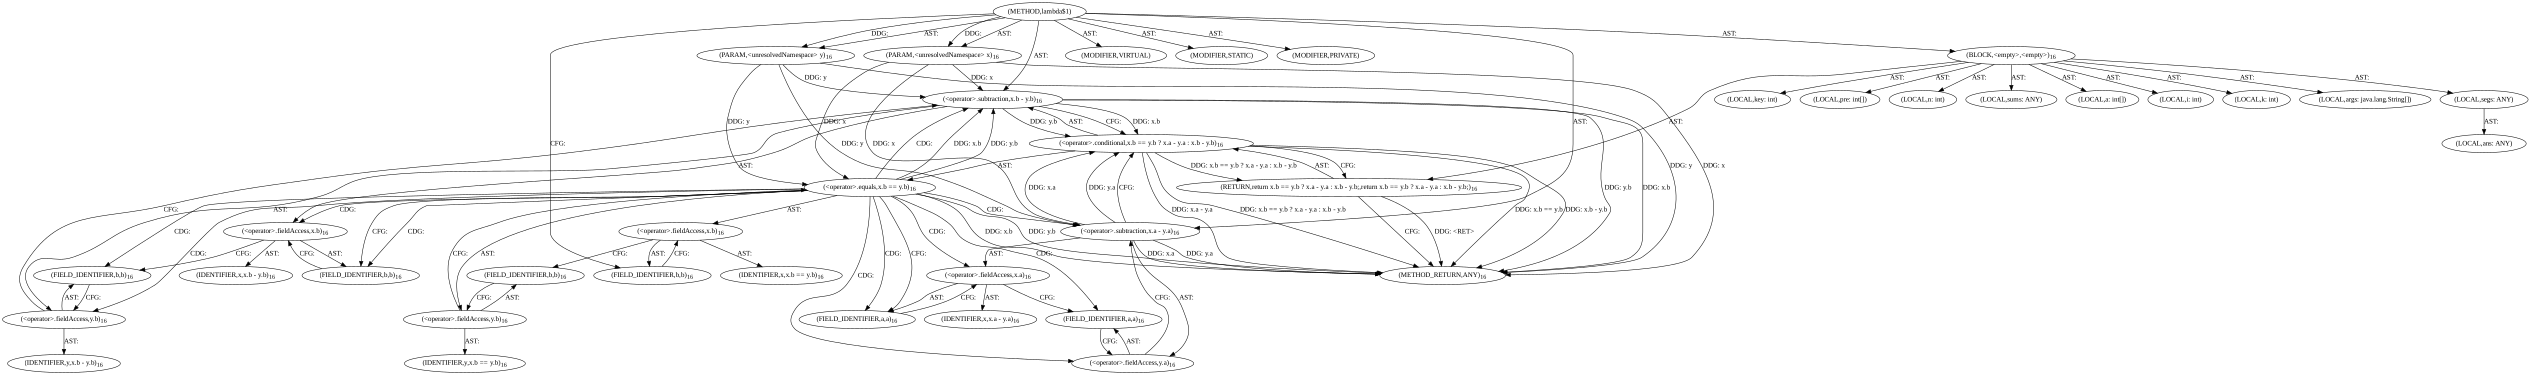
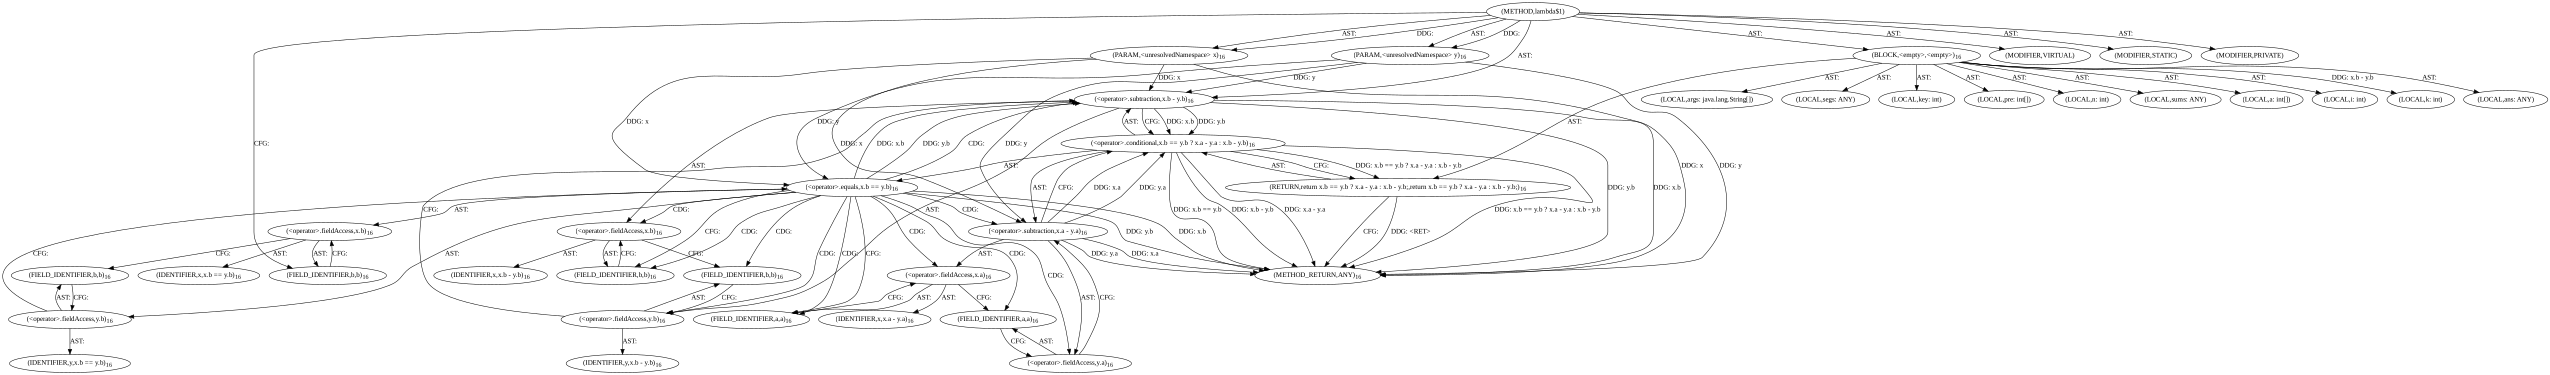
(1573, 56) -> (1050, 166)
(2175, 78) -> (2353, 78)
(2484, 119) -> (2218, 66)
